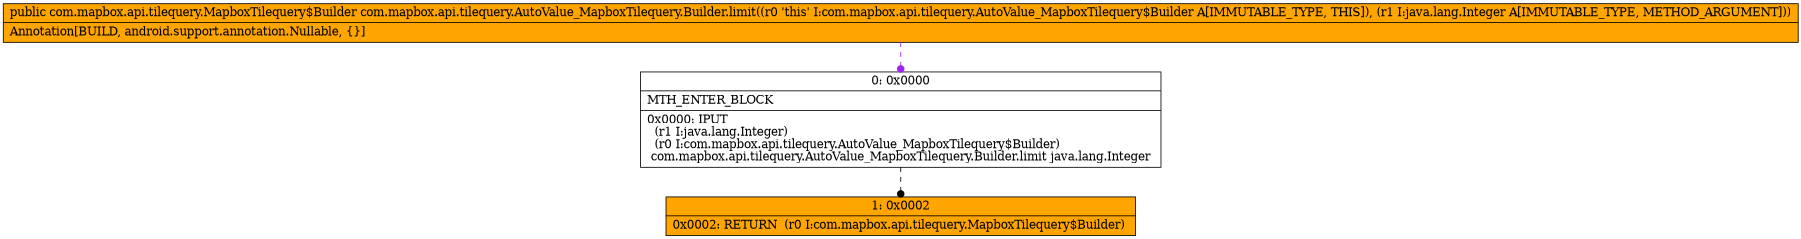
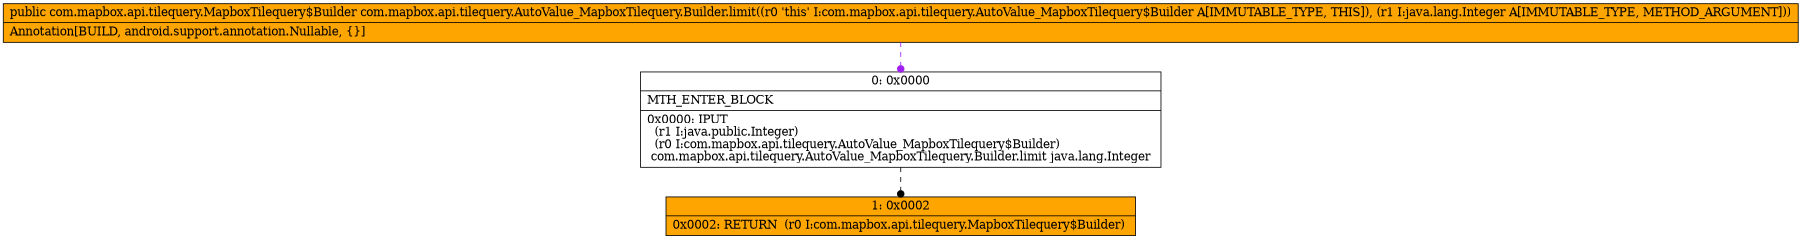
(718, 132) -> (723, 132)
